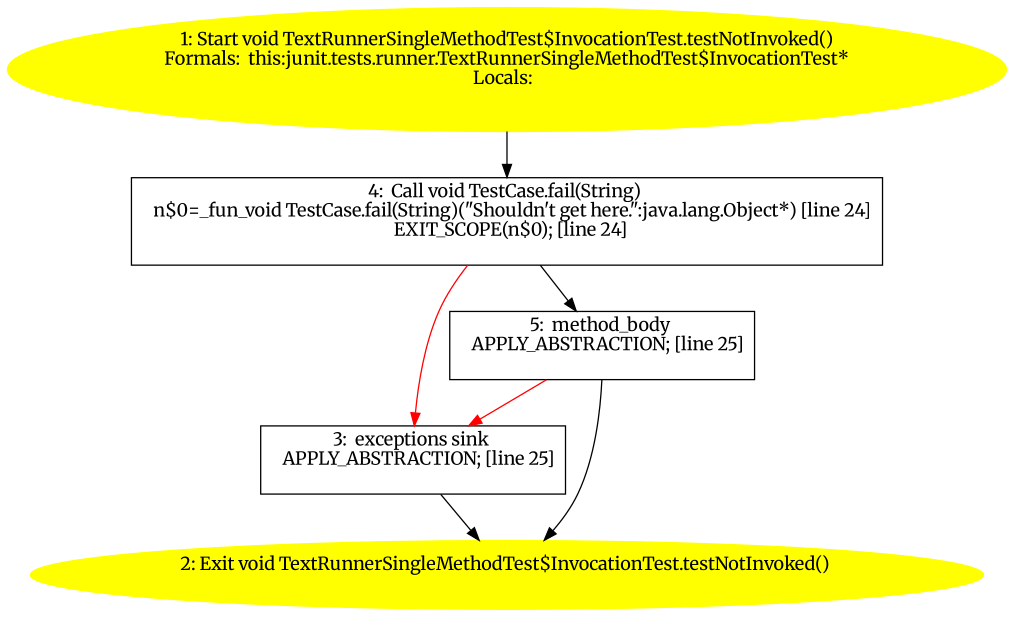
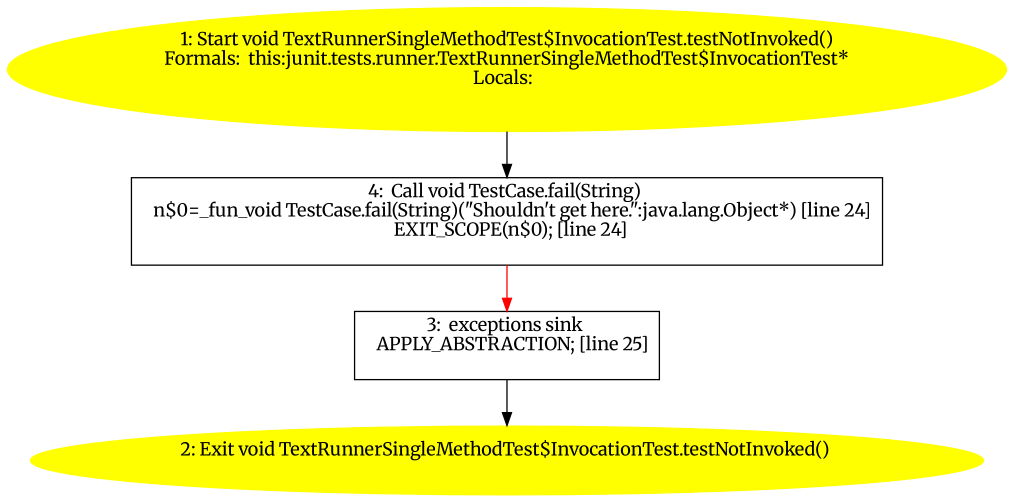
(602, 346) -> none
